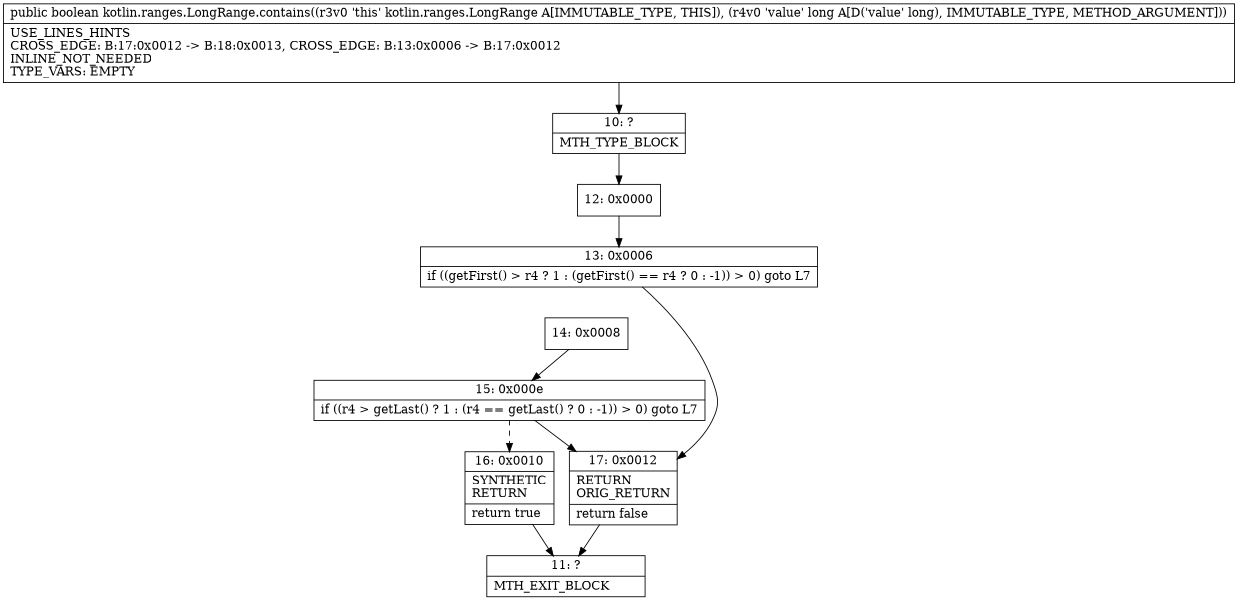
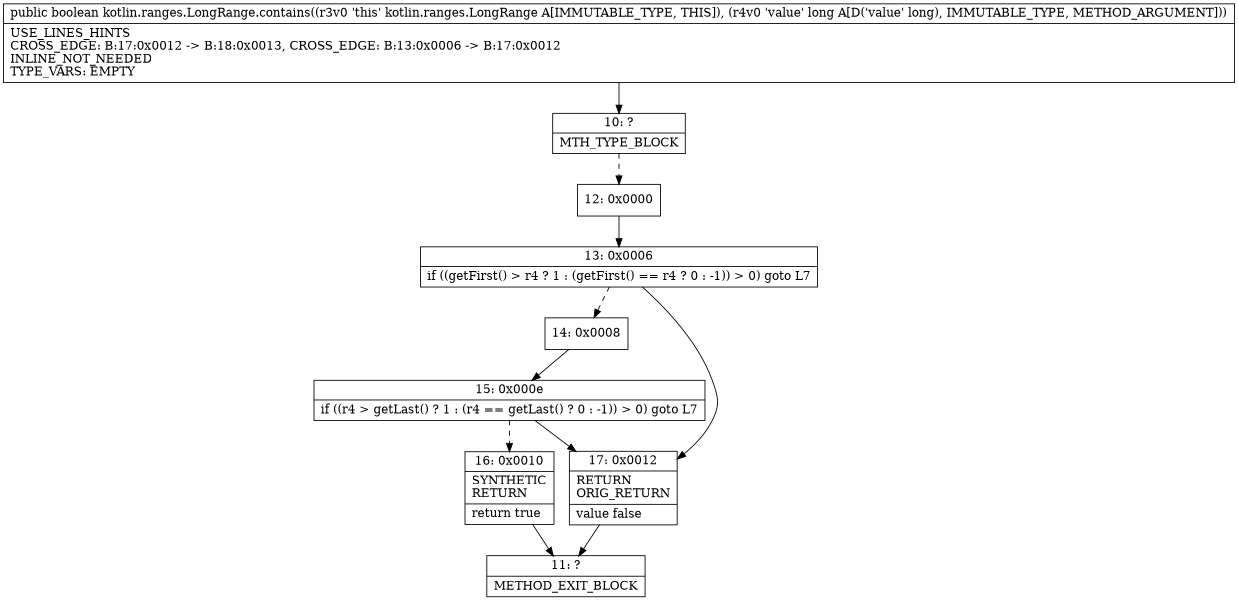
(619, 165) -> (619, 165)
none -> (604, 299)
(613, 514) -> (609, 514)
(552, 586) -> (566, 586)
